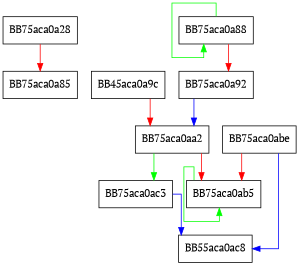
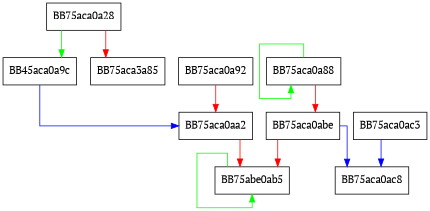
none -> (62, 40)
(229, 54) -> (315, 95)
(40, 85) -> (128, 71)
(150, 108) -> (85, 126)
(194, 108) -> (216, 95)
(154, 163) -> none
(224, 194) -> (252, 180)
(215, 249) -> (372, 180)
